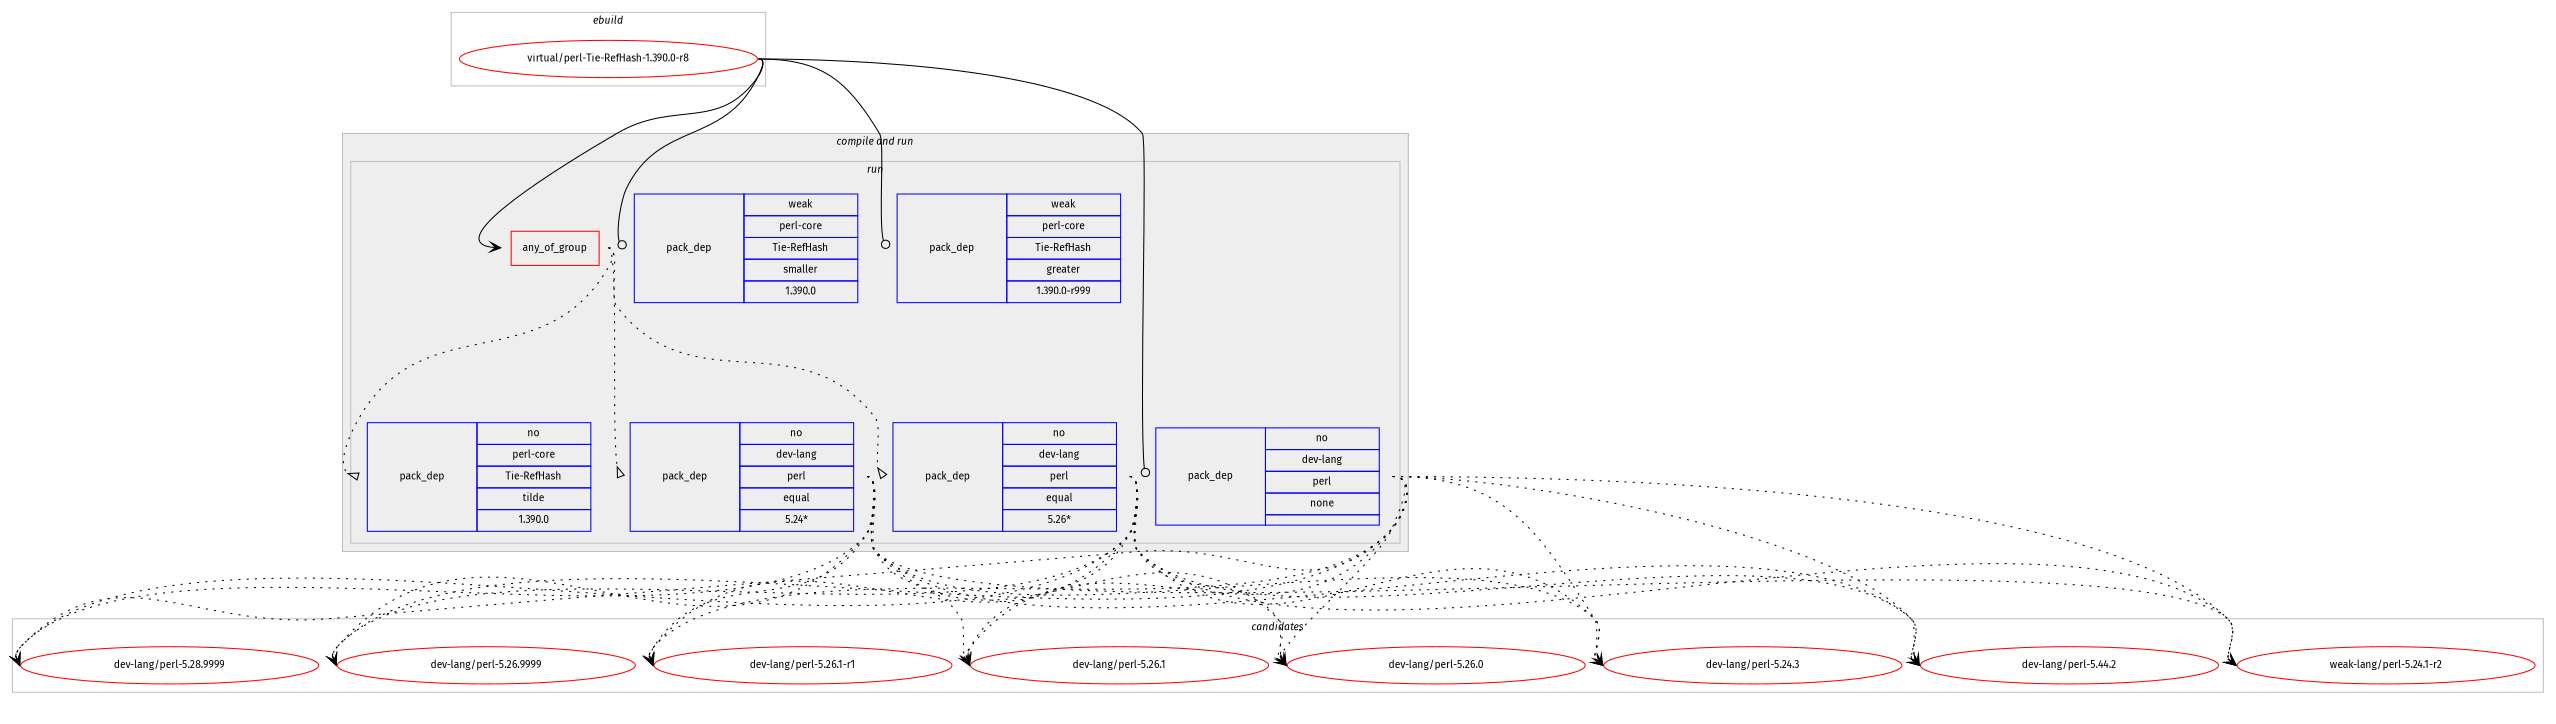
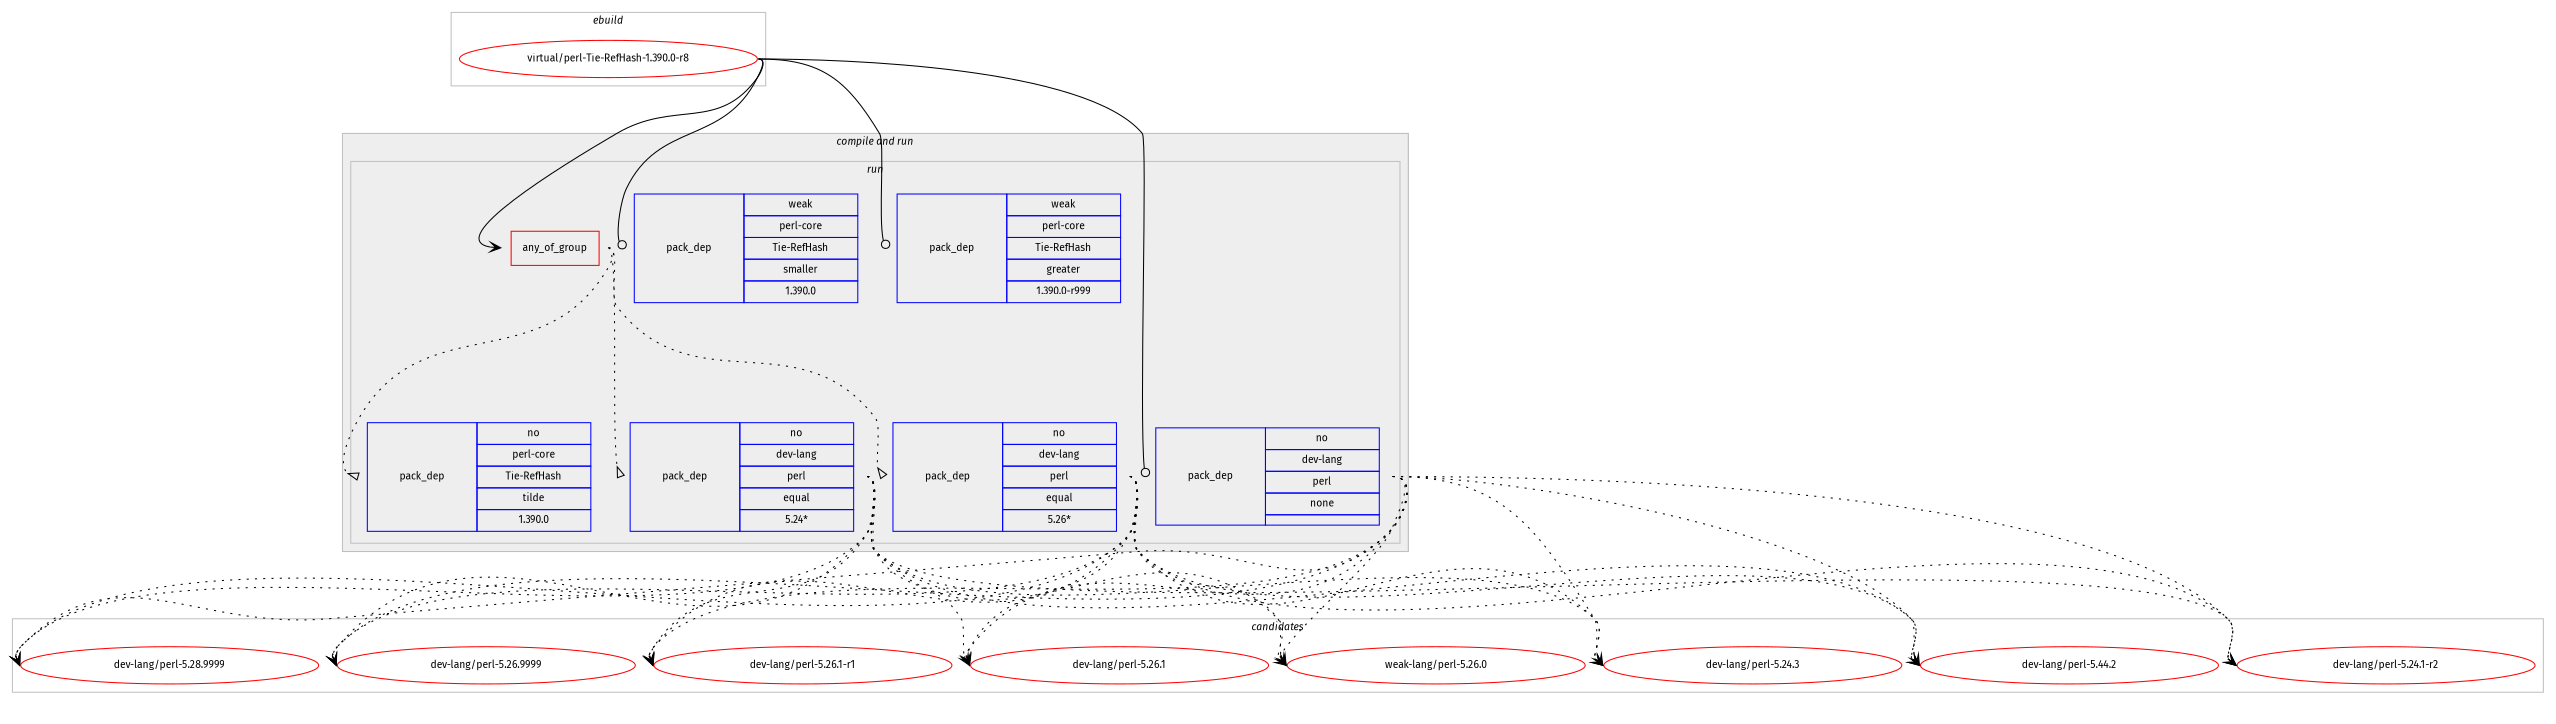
(1436, 665) -> (1436, 665)
(2386, 665) -> (2386, 665)
